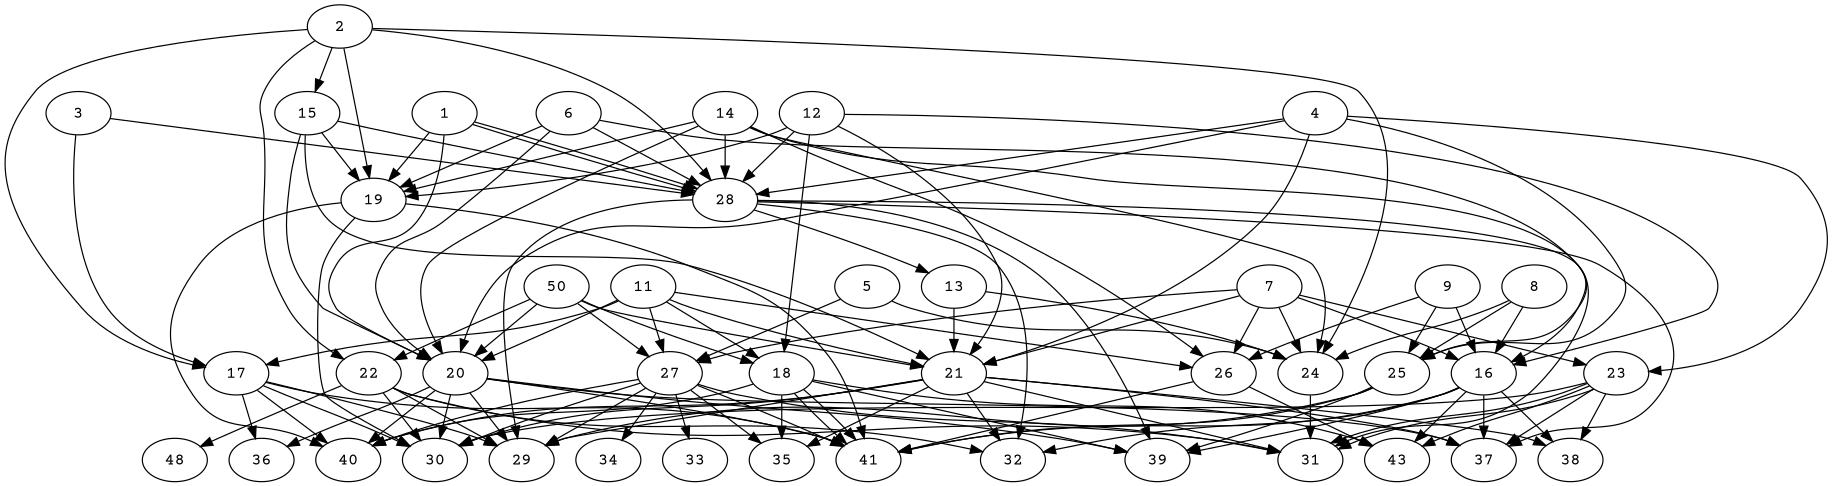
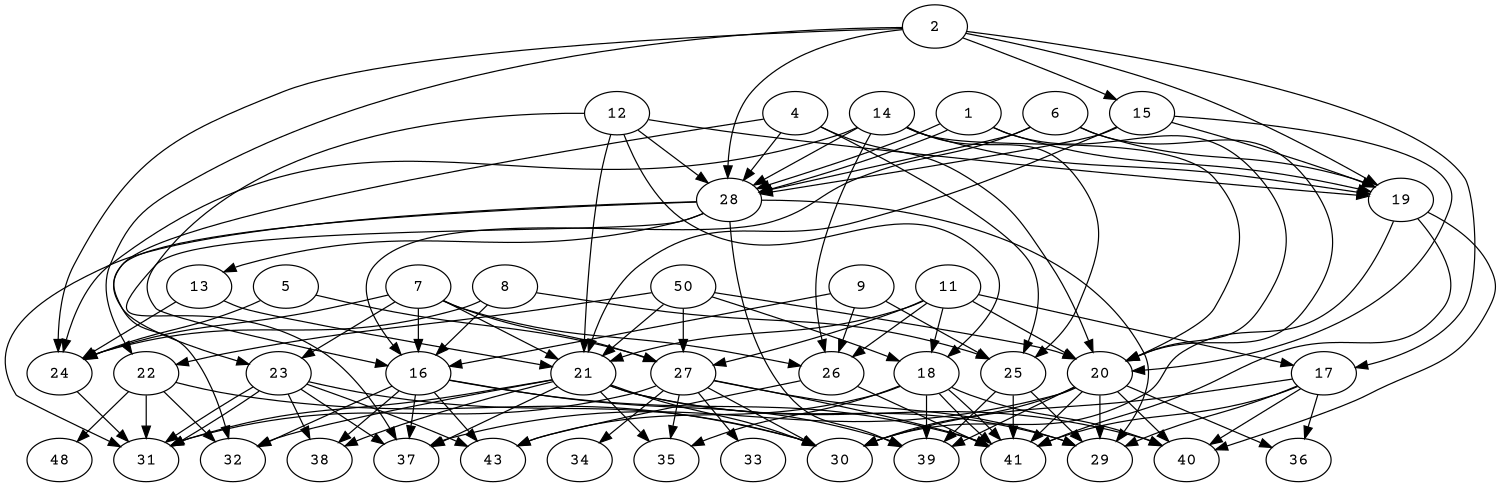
(79, 113) -> none
(1180, 282) -> none
(529, 401) -> none
(440, 414) -> none
